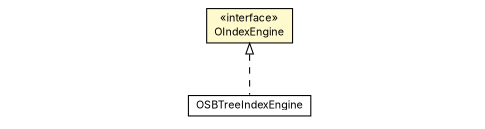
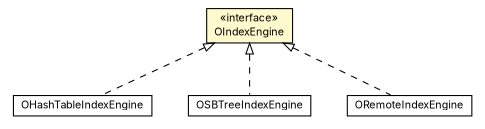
none -> (82, 105)
none -> (410, 105)
